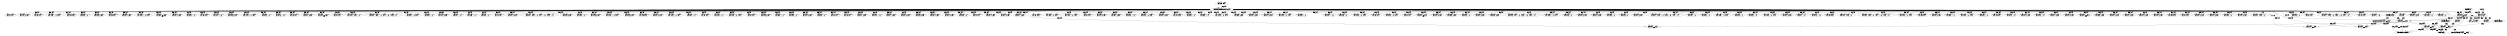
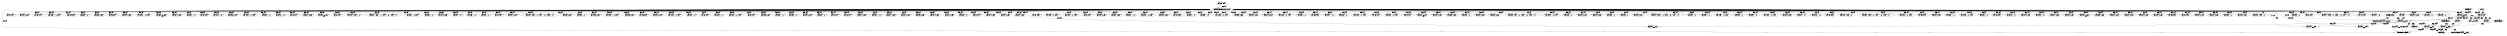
none -> (1315, 15)
(2277, 18) -> (2277, 18)
none -> (2415, 27)
none -> (587, 30)
